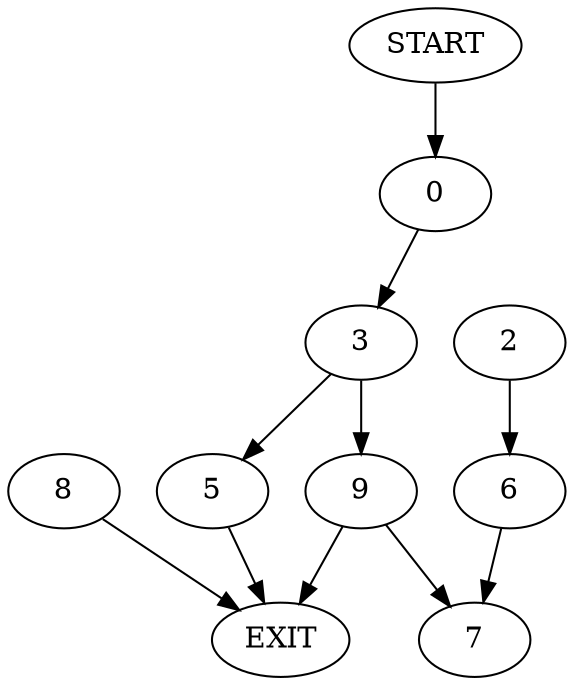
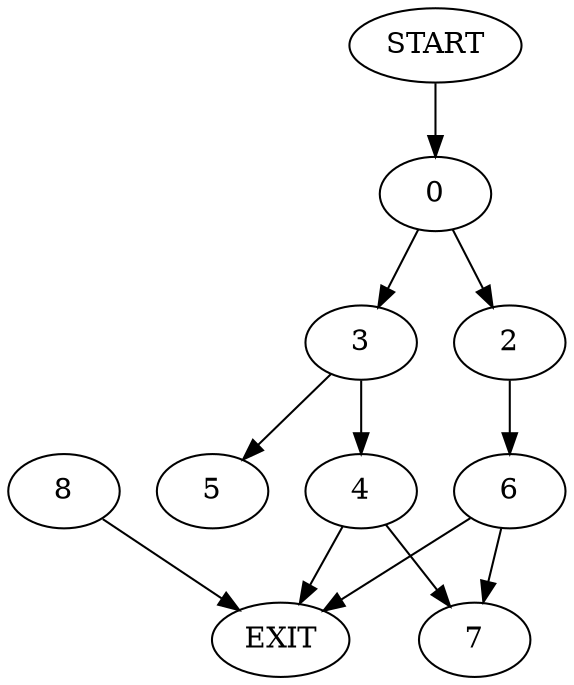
none -> (468, 259)
(361, 491) -> (361, 491)
(242, 556) -> (399, 563)
